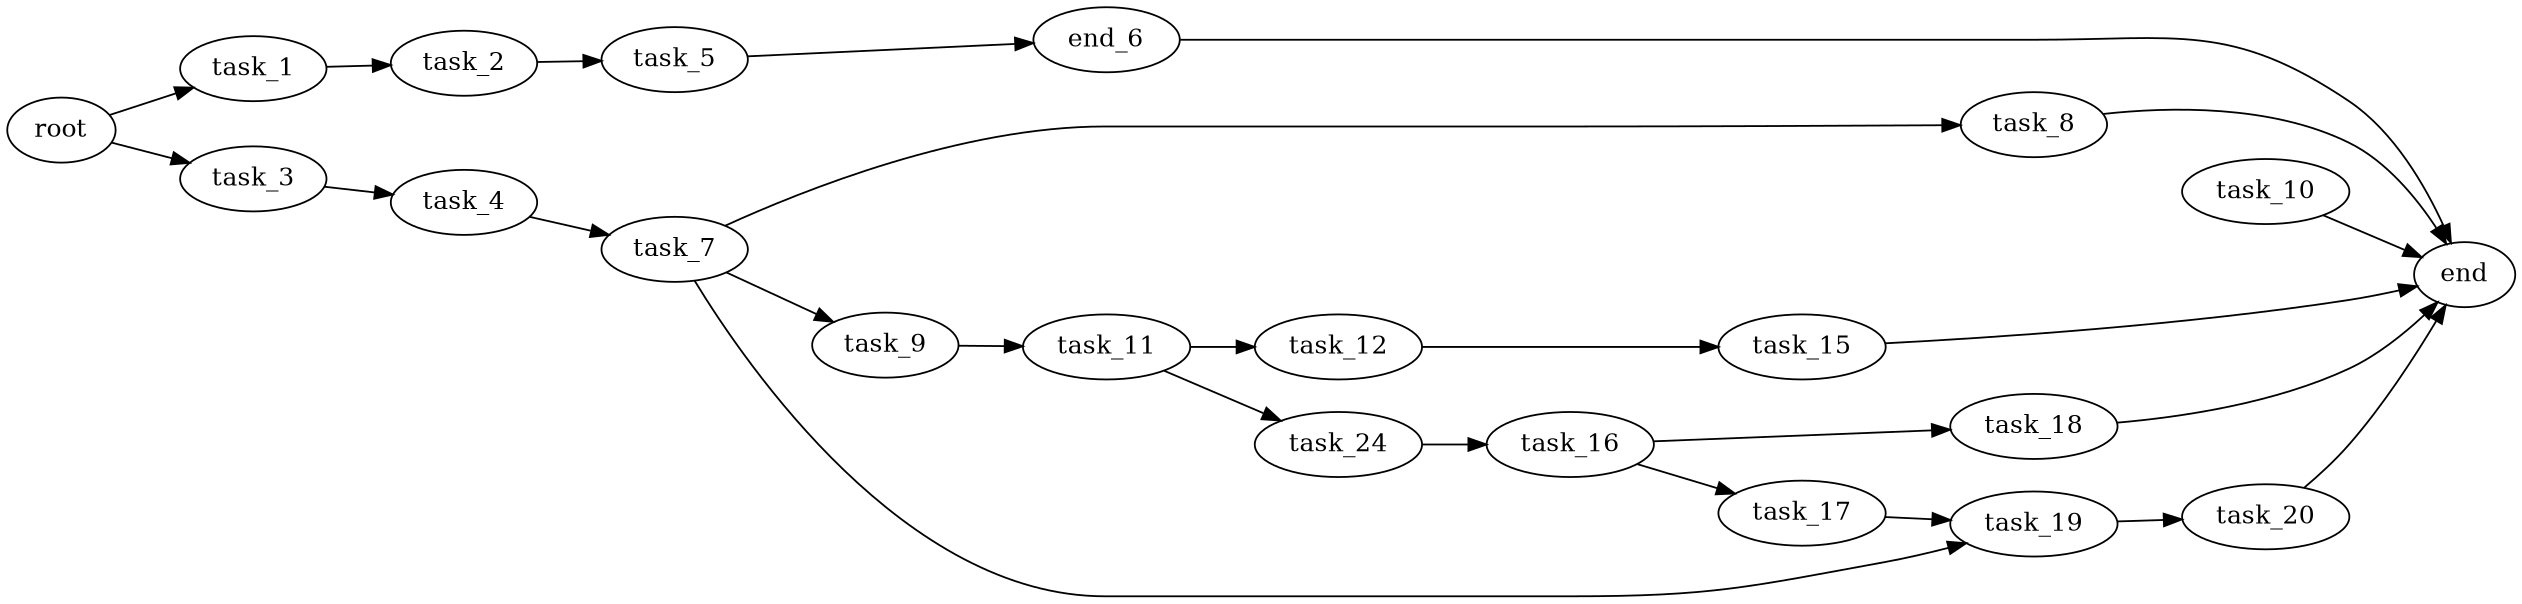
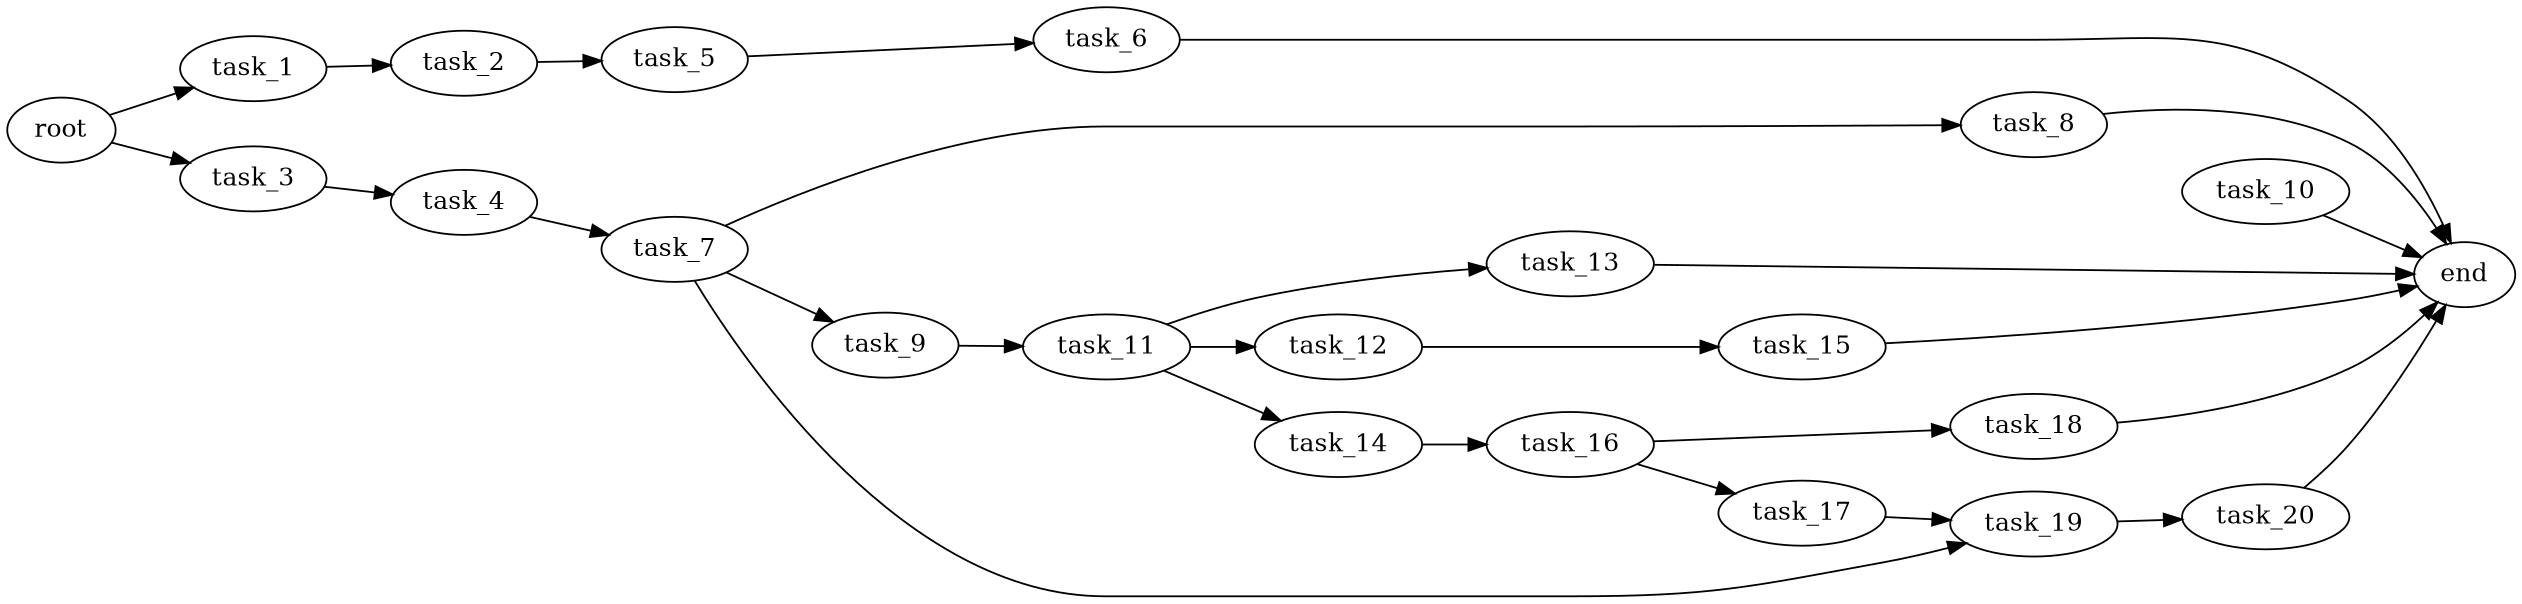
(1107, 40) -> (1107, 40)
none -> (1570, 264)
(1338, 445) -> (1338, 445)
